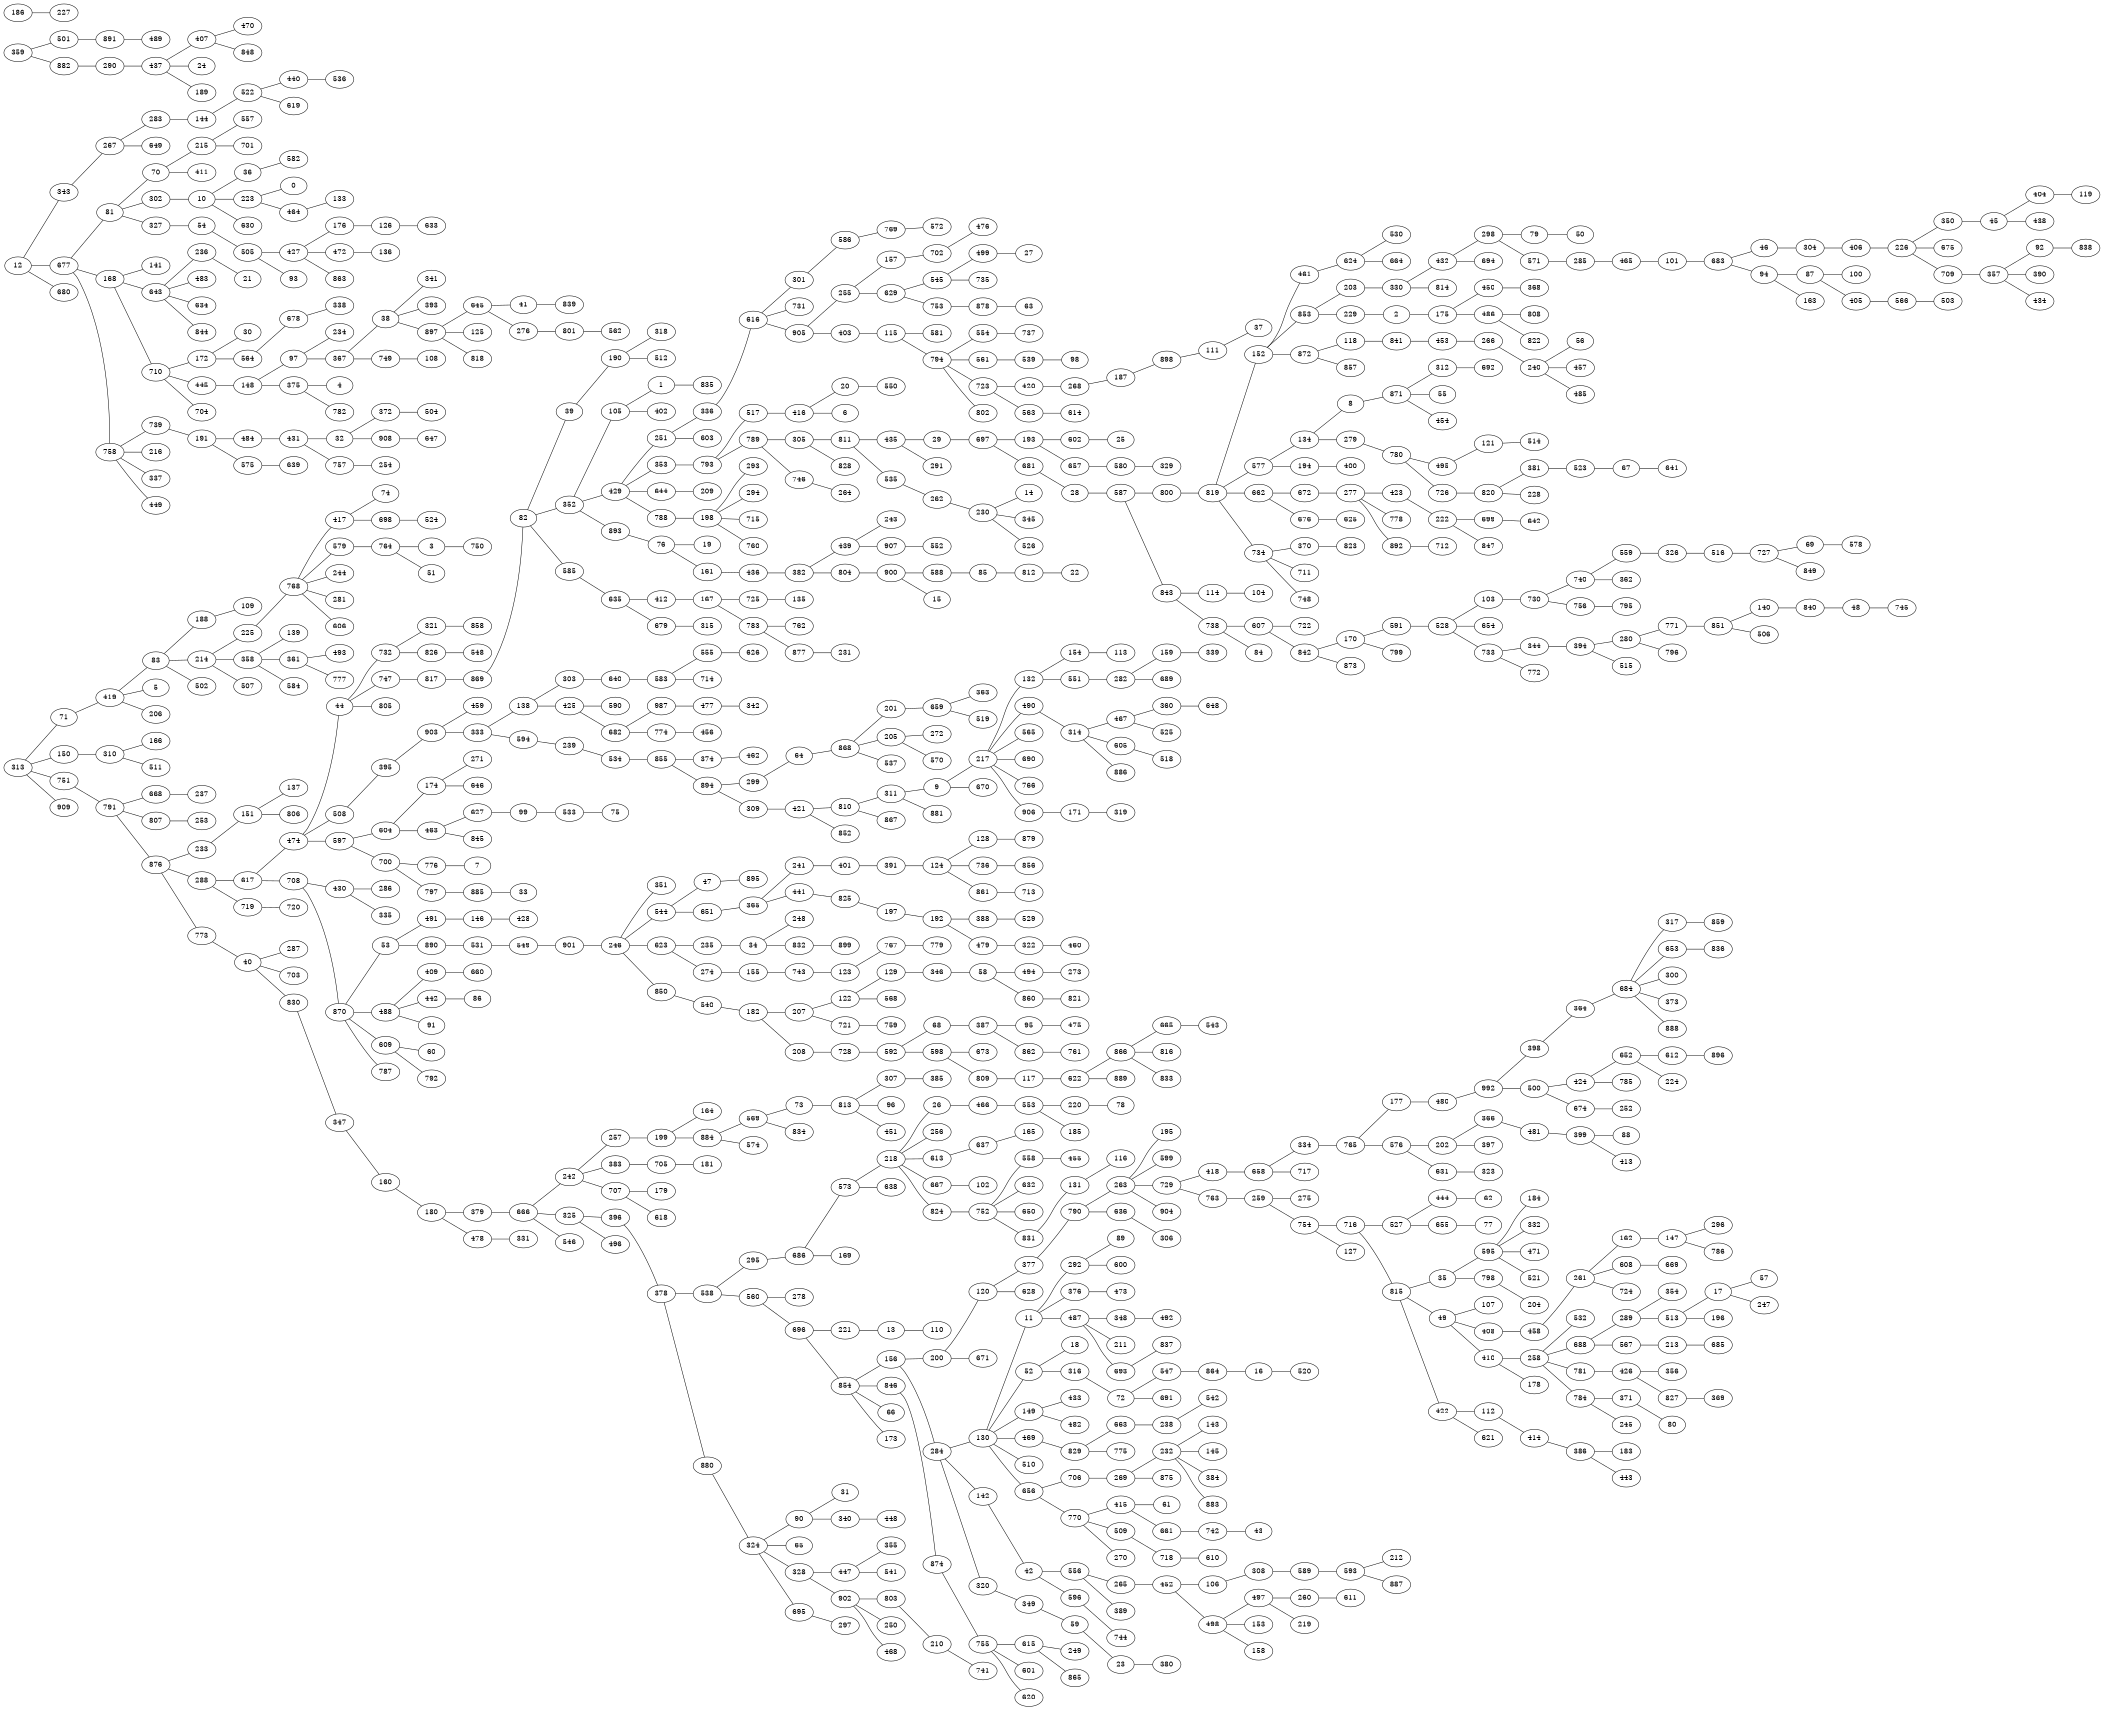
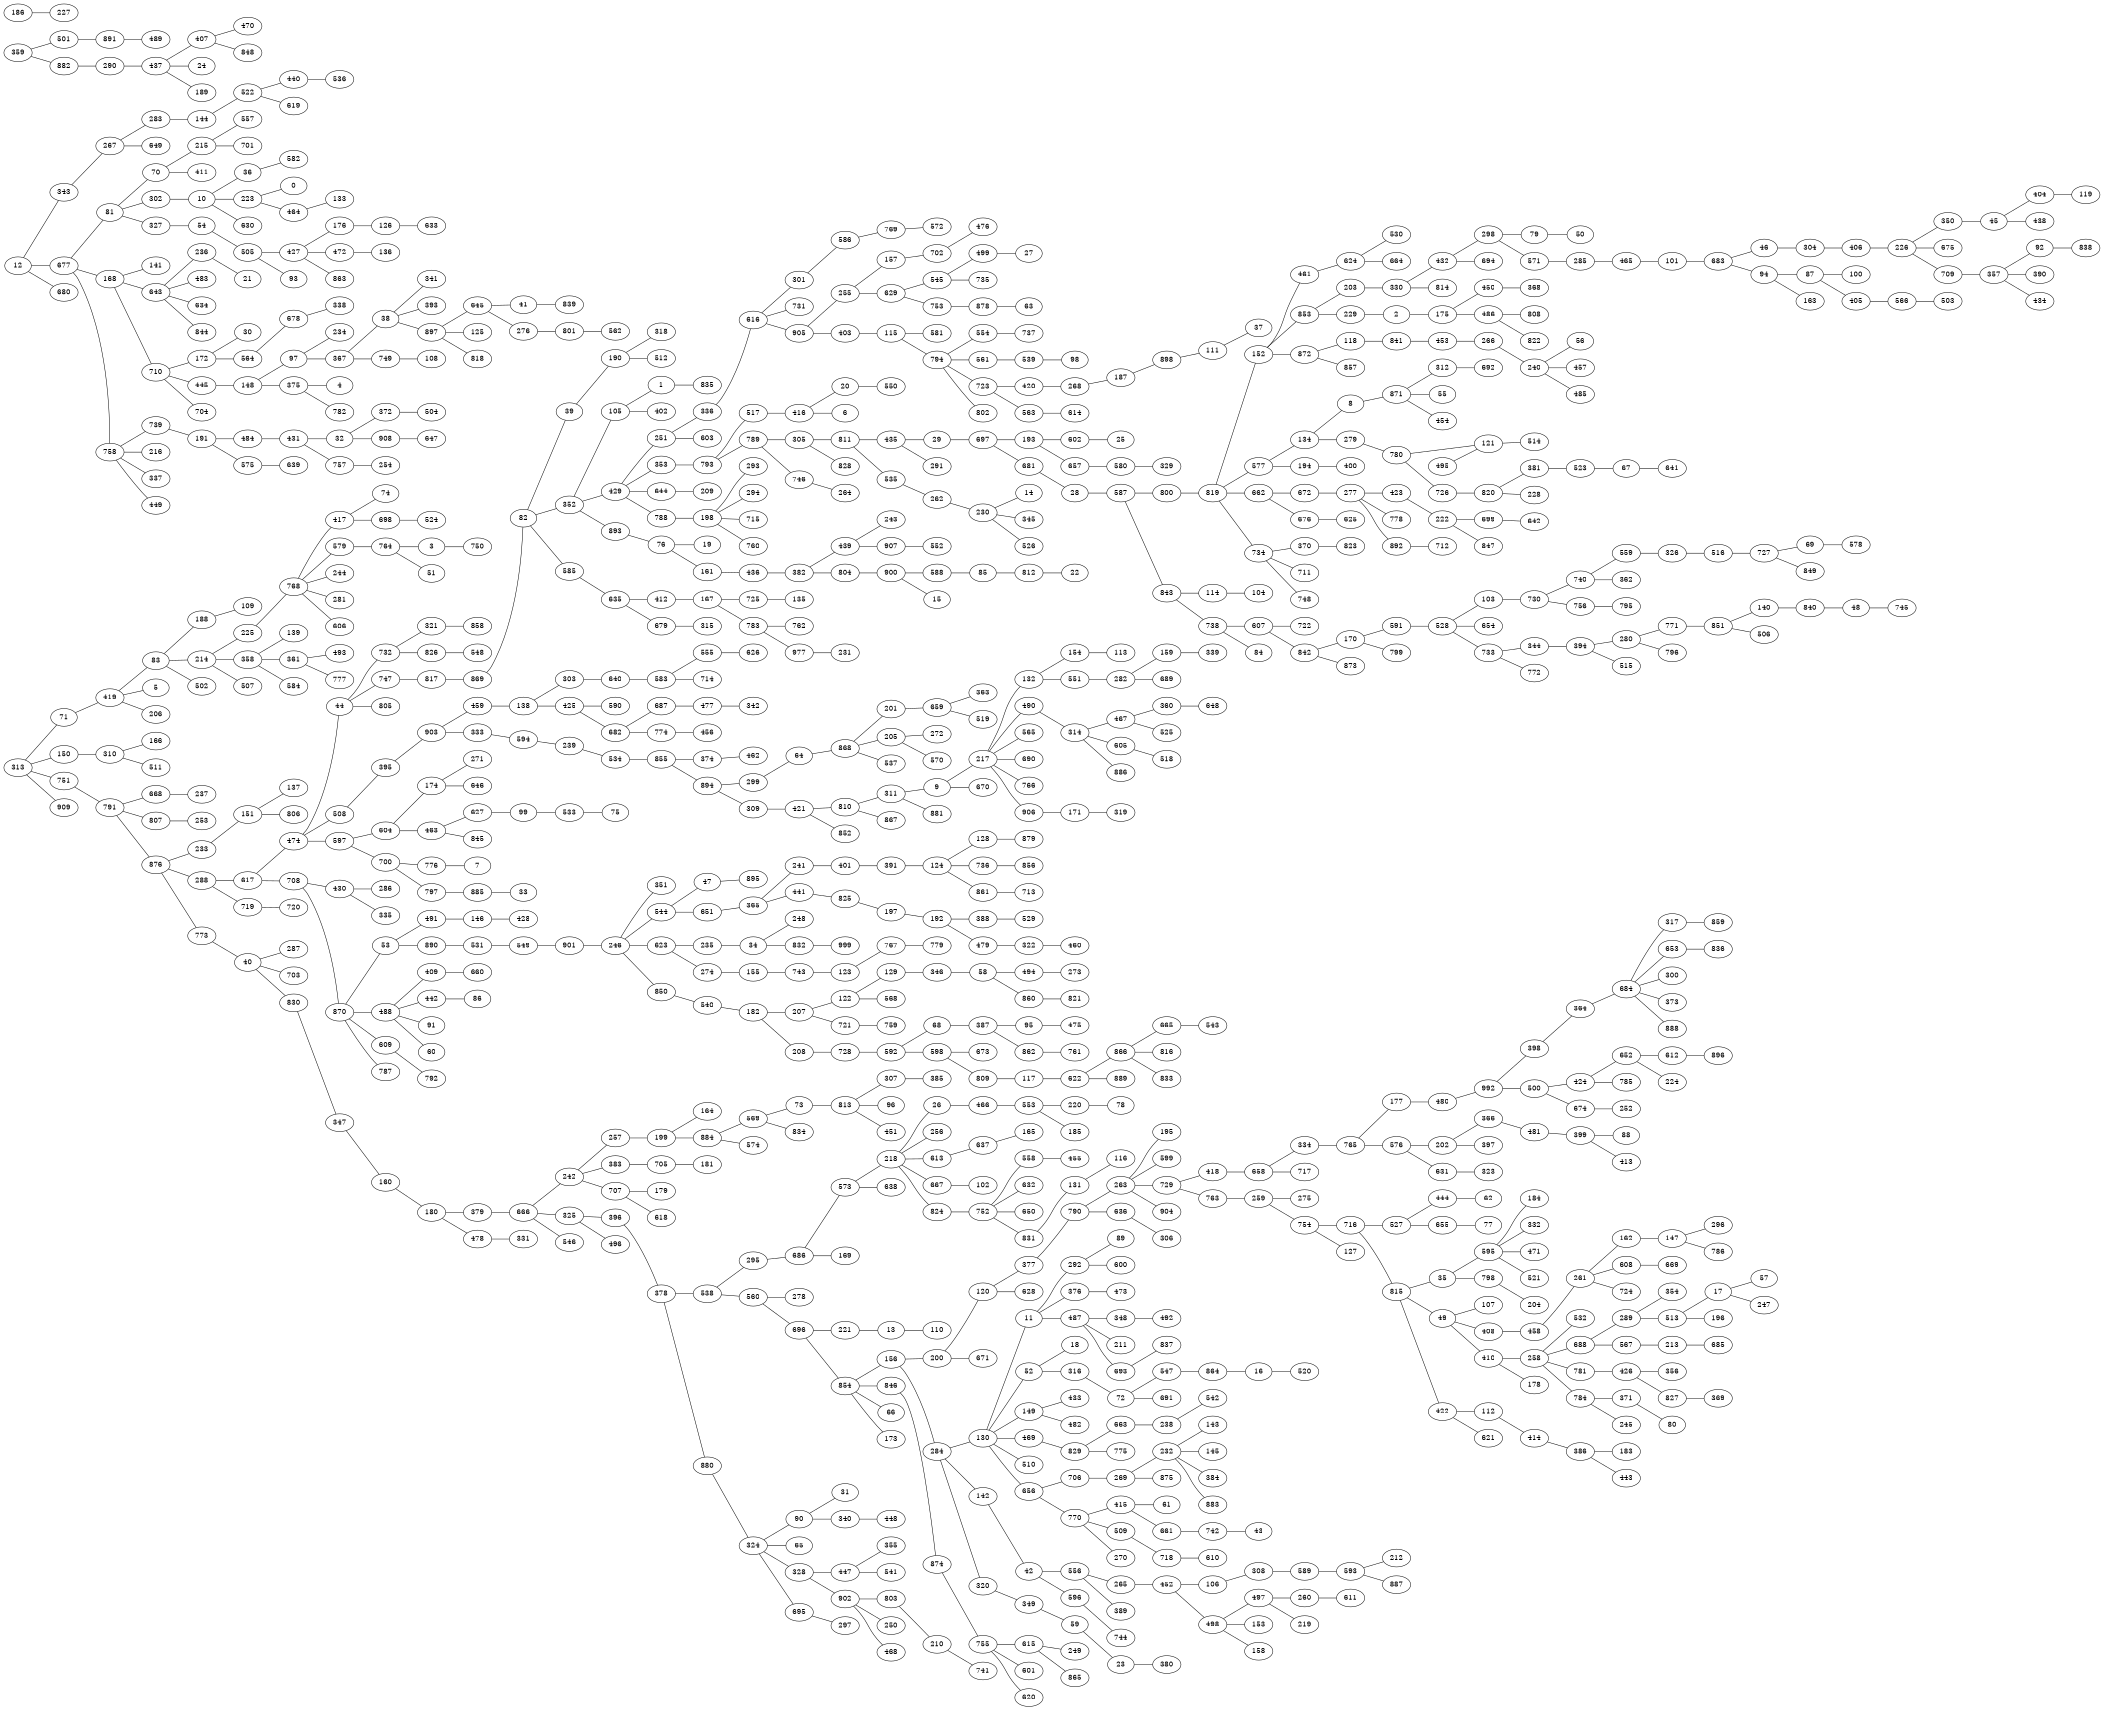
(1420, 461) -> (1442, 449)
(799, 653) -> (799, 653)
(661, 706) -> (661, 706)
(501, 719) -> (501, 706)
(845, 946) -> (845, 946)
(409, 1049) -> (409, 1032)
